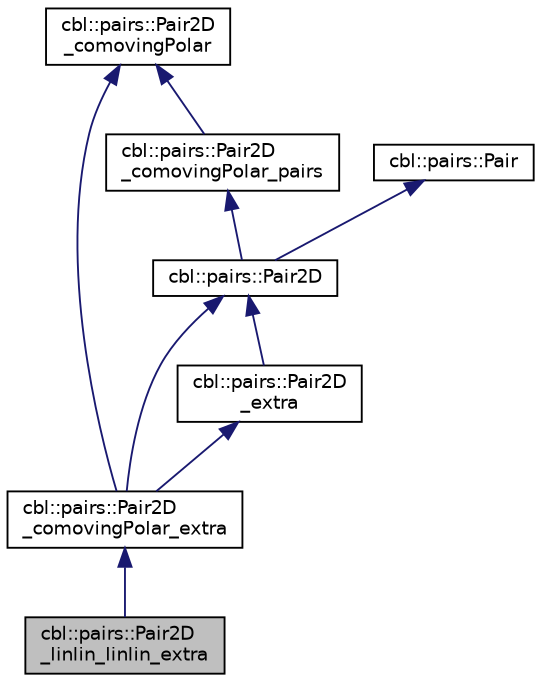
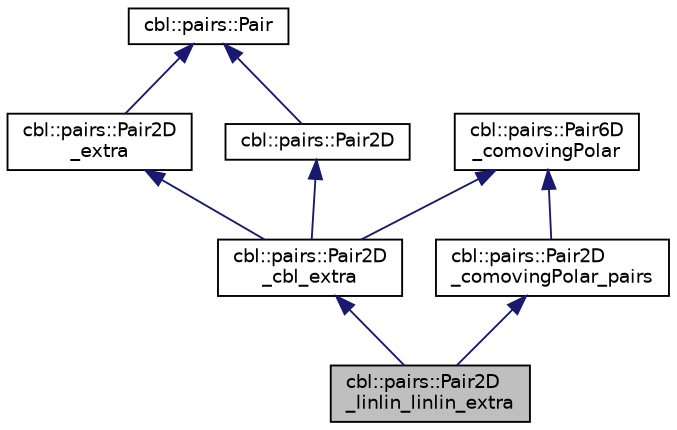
(138, 37) -> (547, 142)
(237, 235) -> (485, 337)
(258, 340) -> (152, 86)
(125, 520) -> (310, 268)
